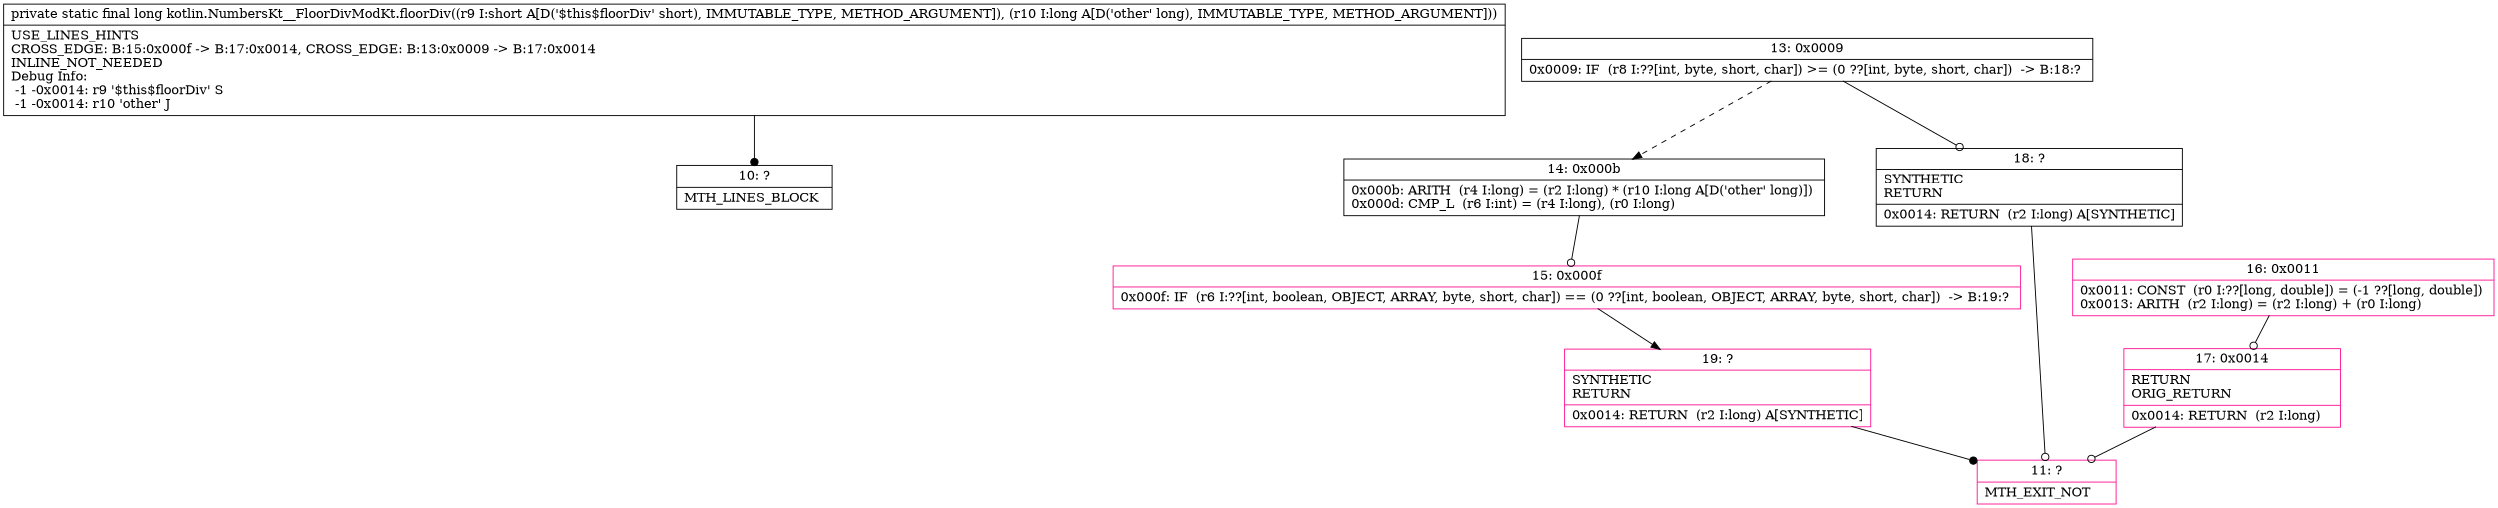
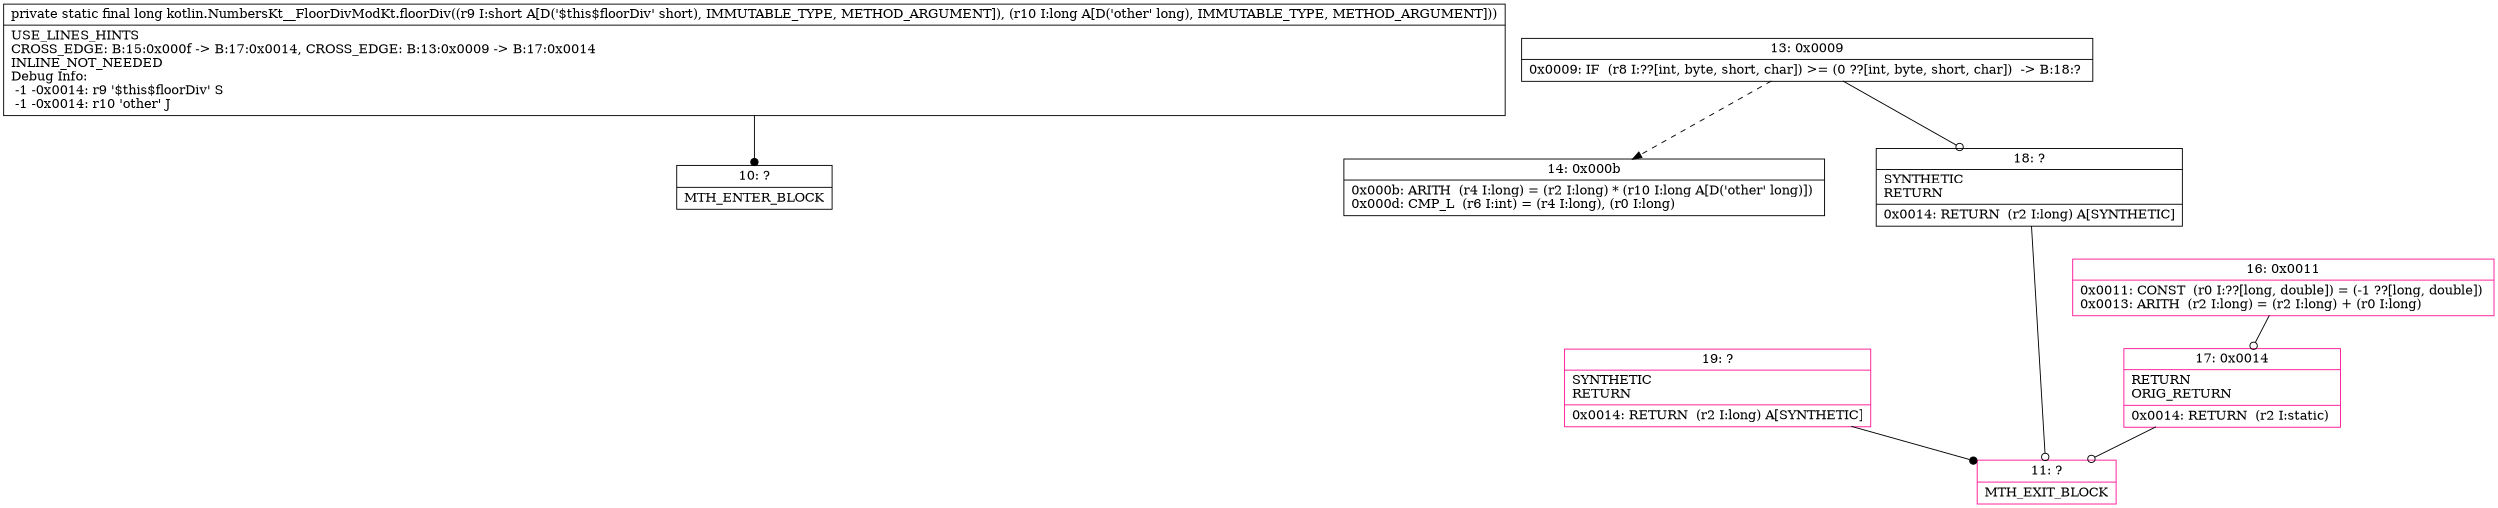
(752, 198) -> (754, 198)
(1567, 287) -> none
(2228, 416) -> (2232, 416)
(2038, 493) -> (2047, 493)
